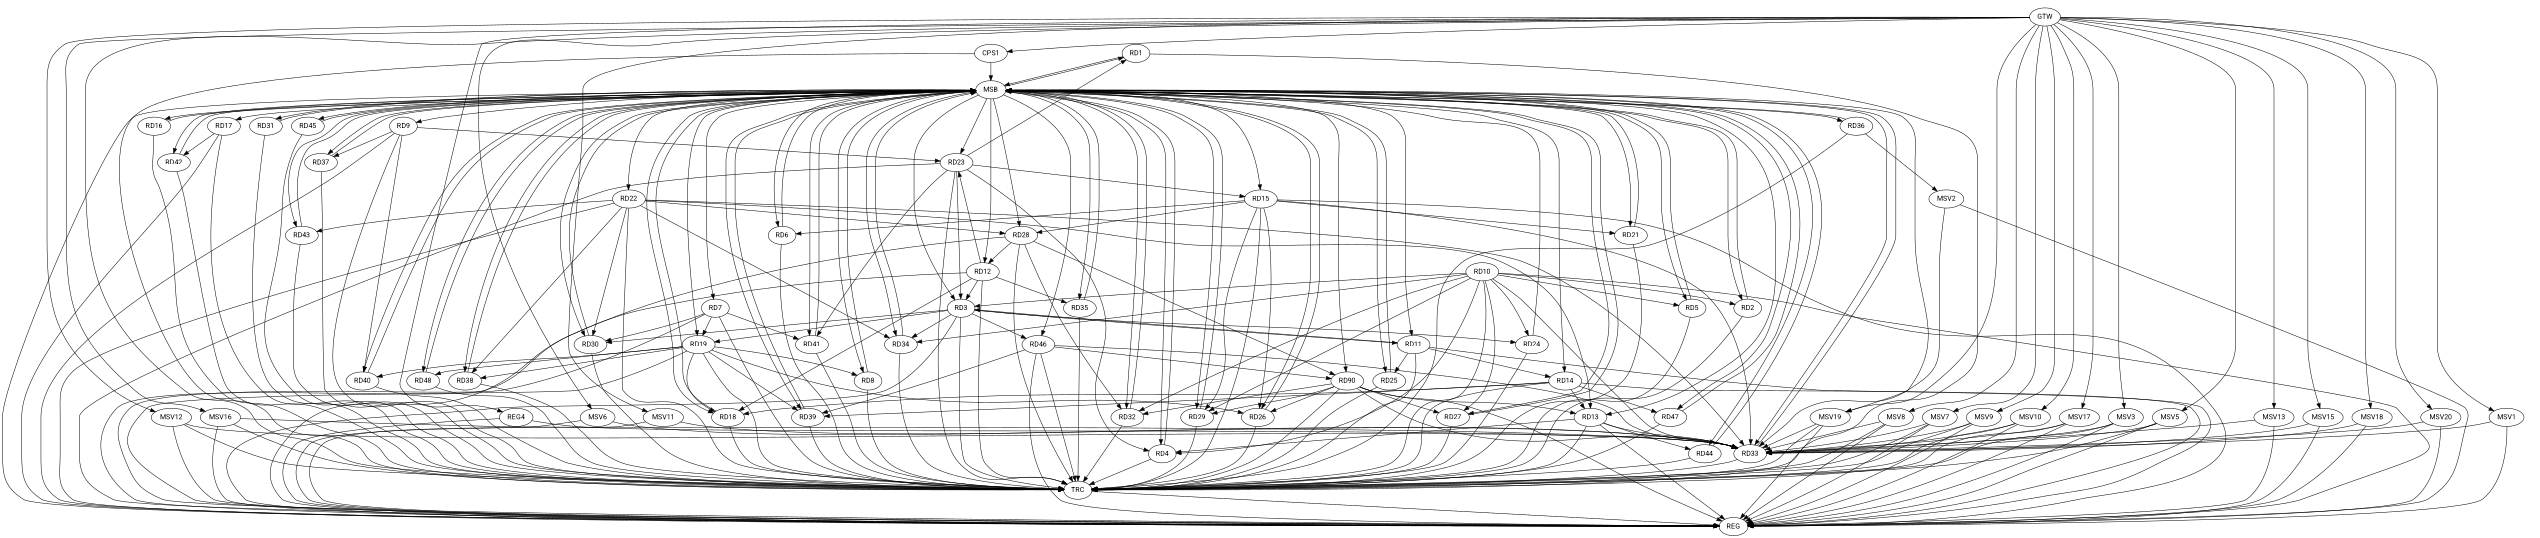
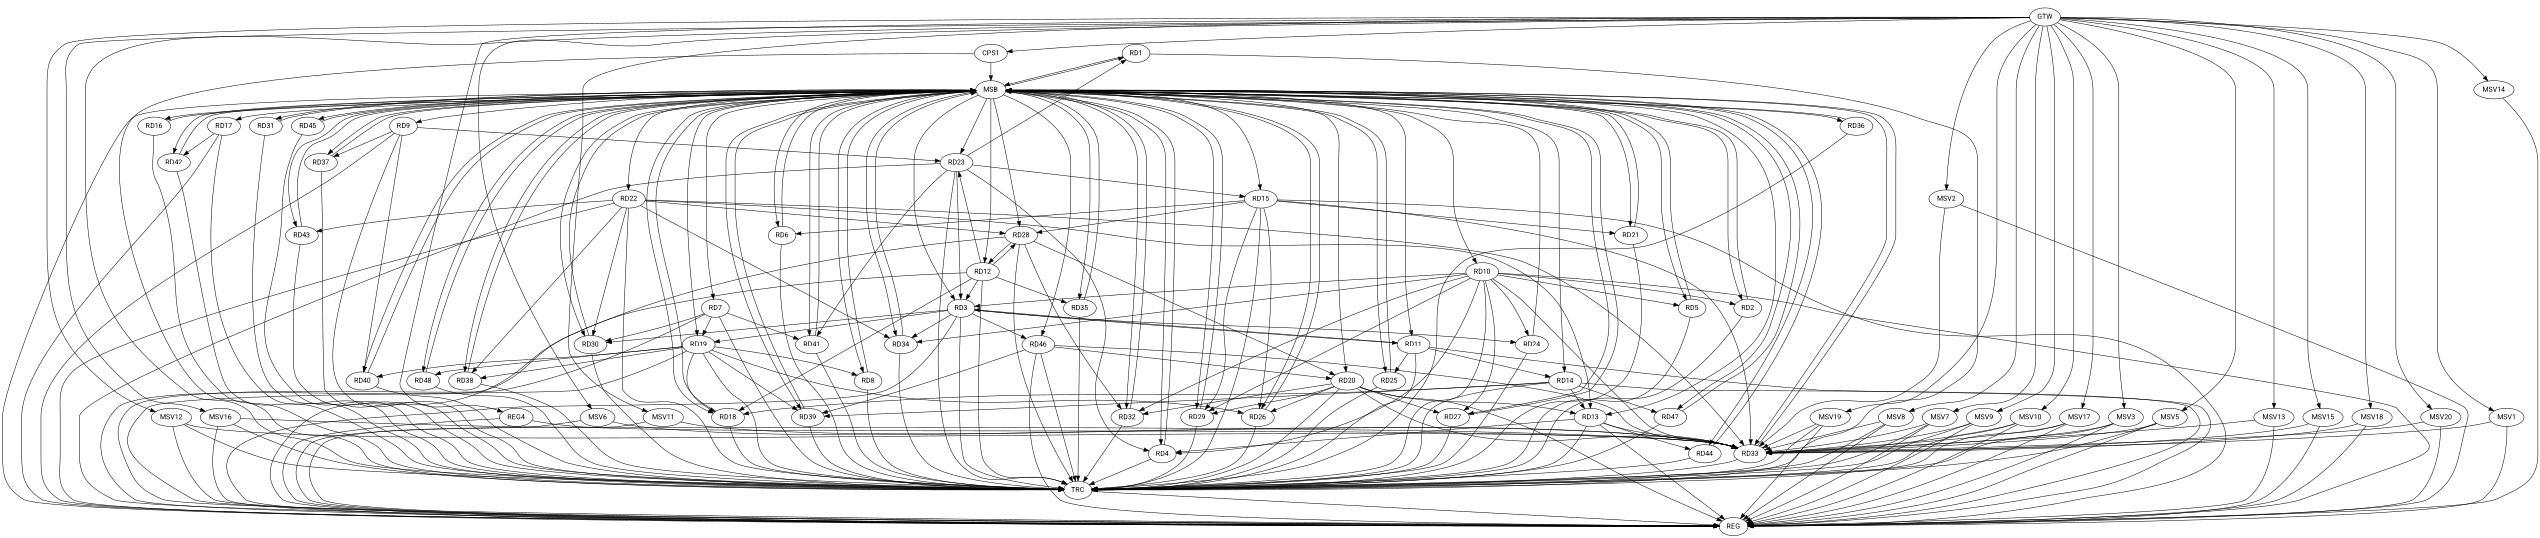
none -> (2494, 90)
(1874, 111) -> (1407, 116)
(1899, 161) -> (1965, 88)
none -> (1003, 256)
(1347, 381) -> (1347, 381)
